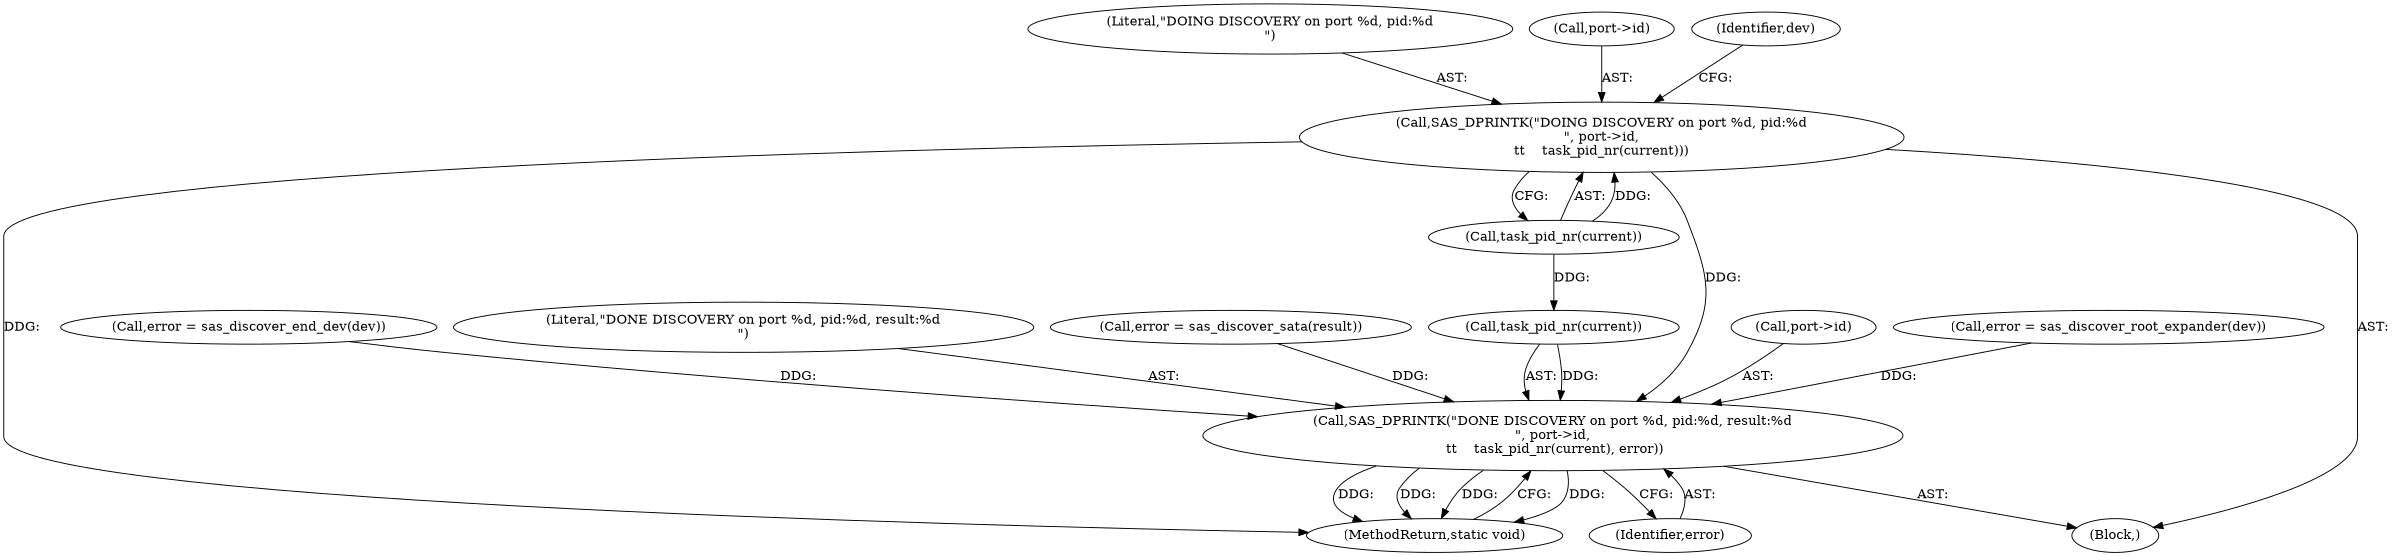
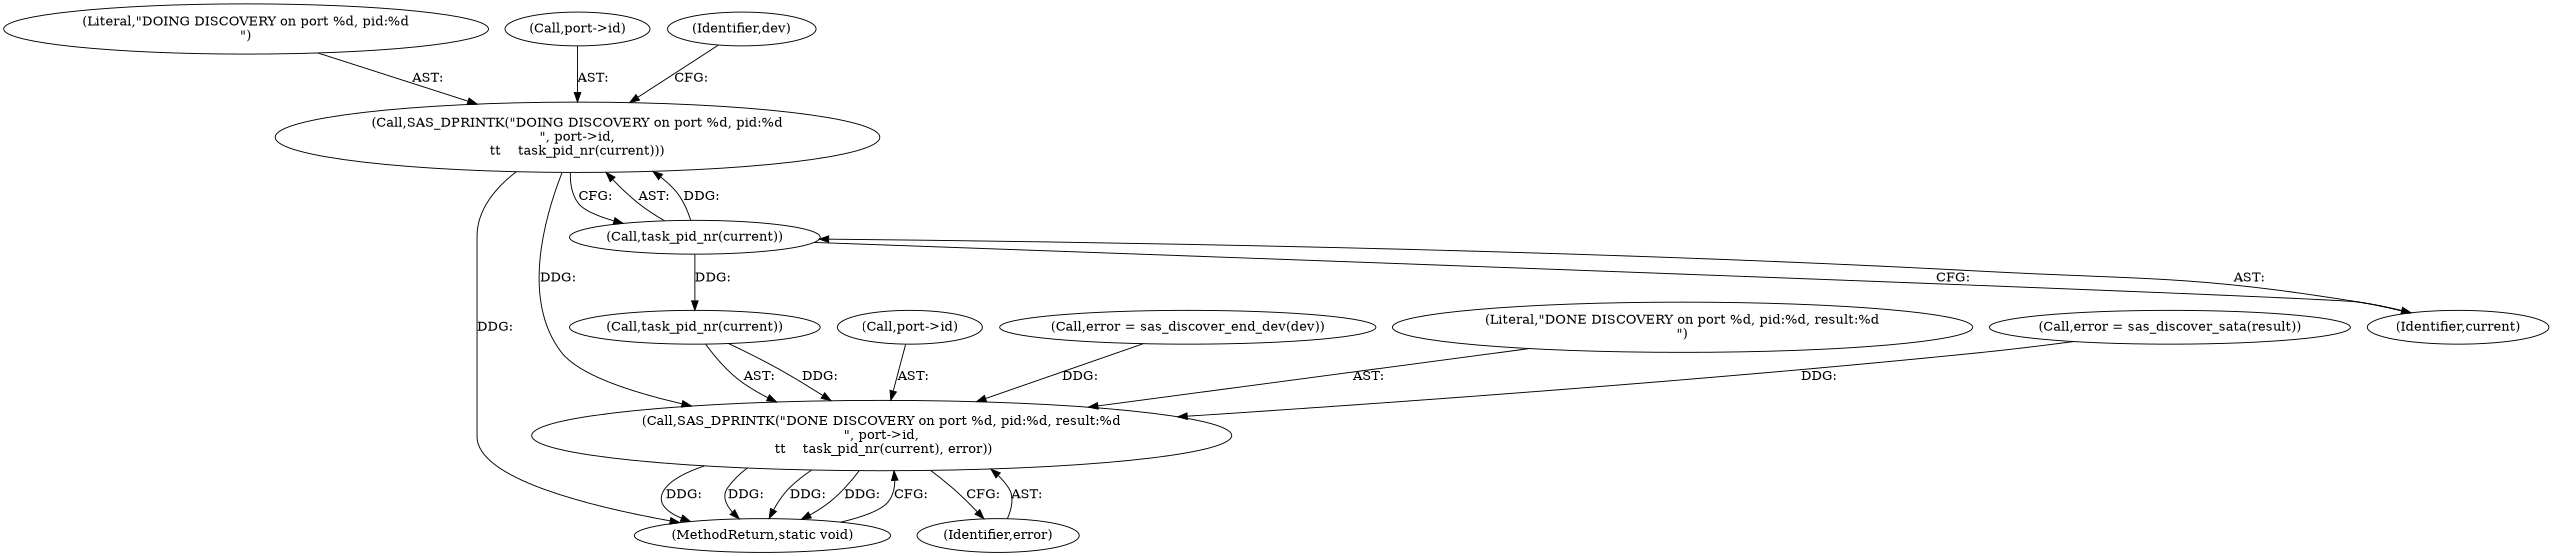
(2109, 327) -> none
none -> (2458, 327)
(2115, 536) -> none
